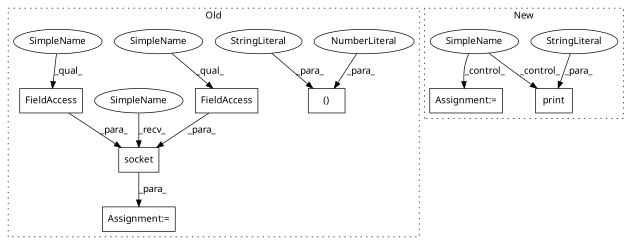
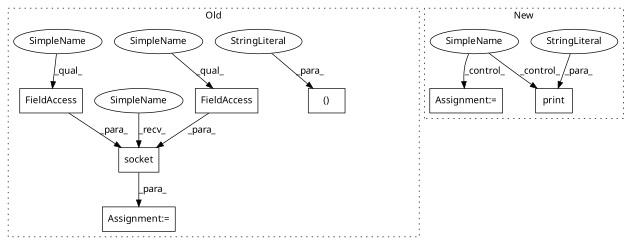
(364, 42) -> none
